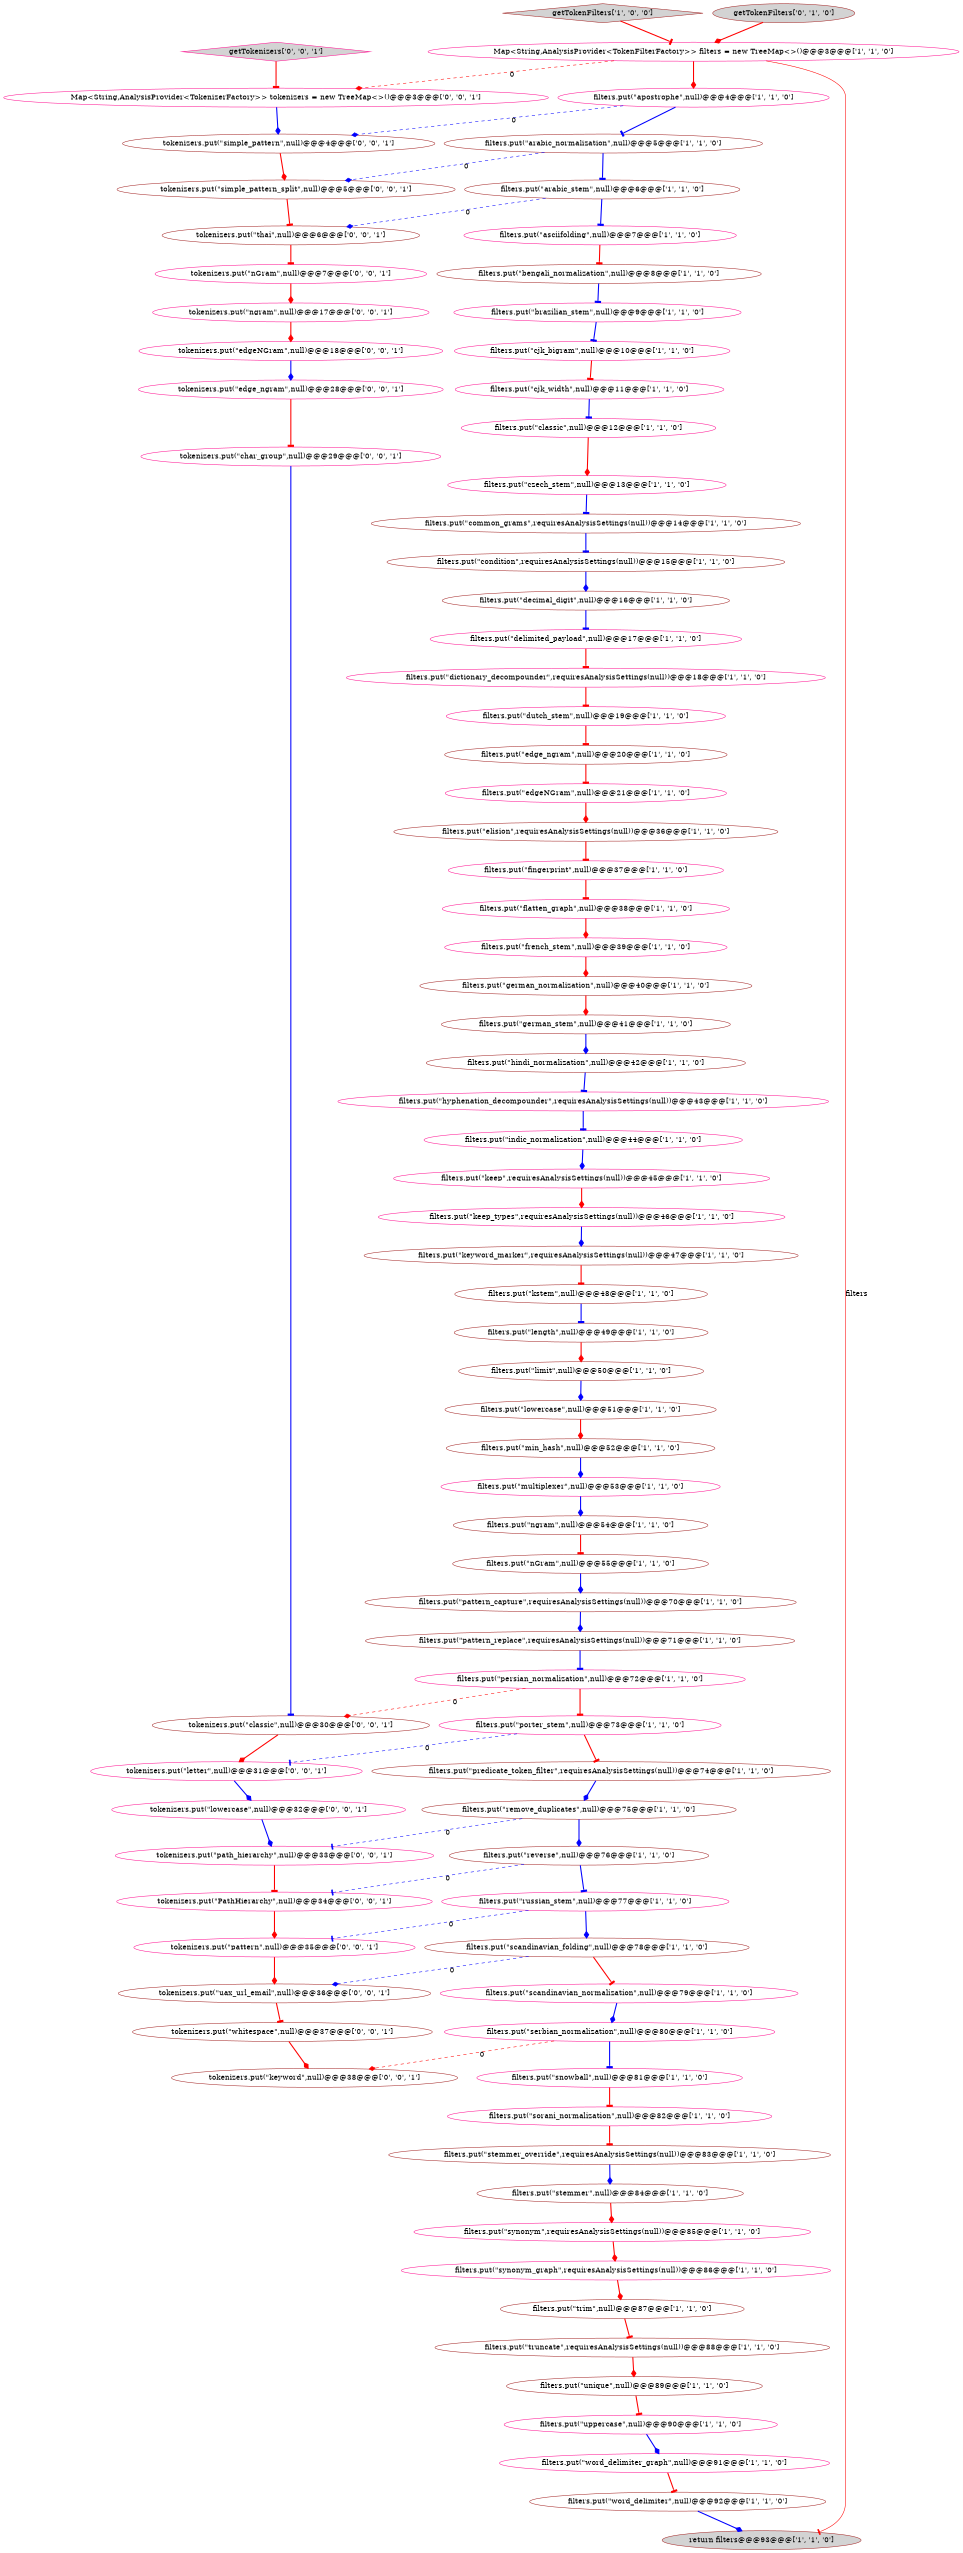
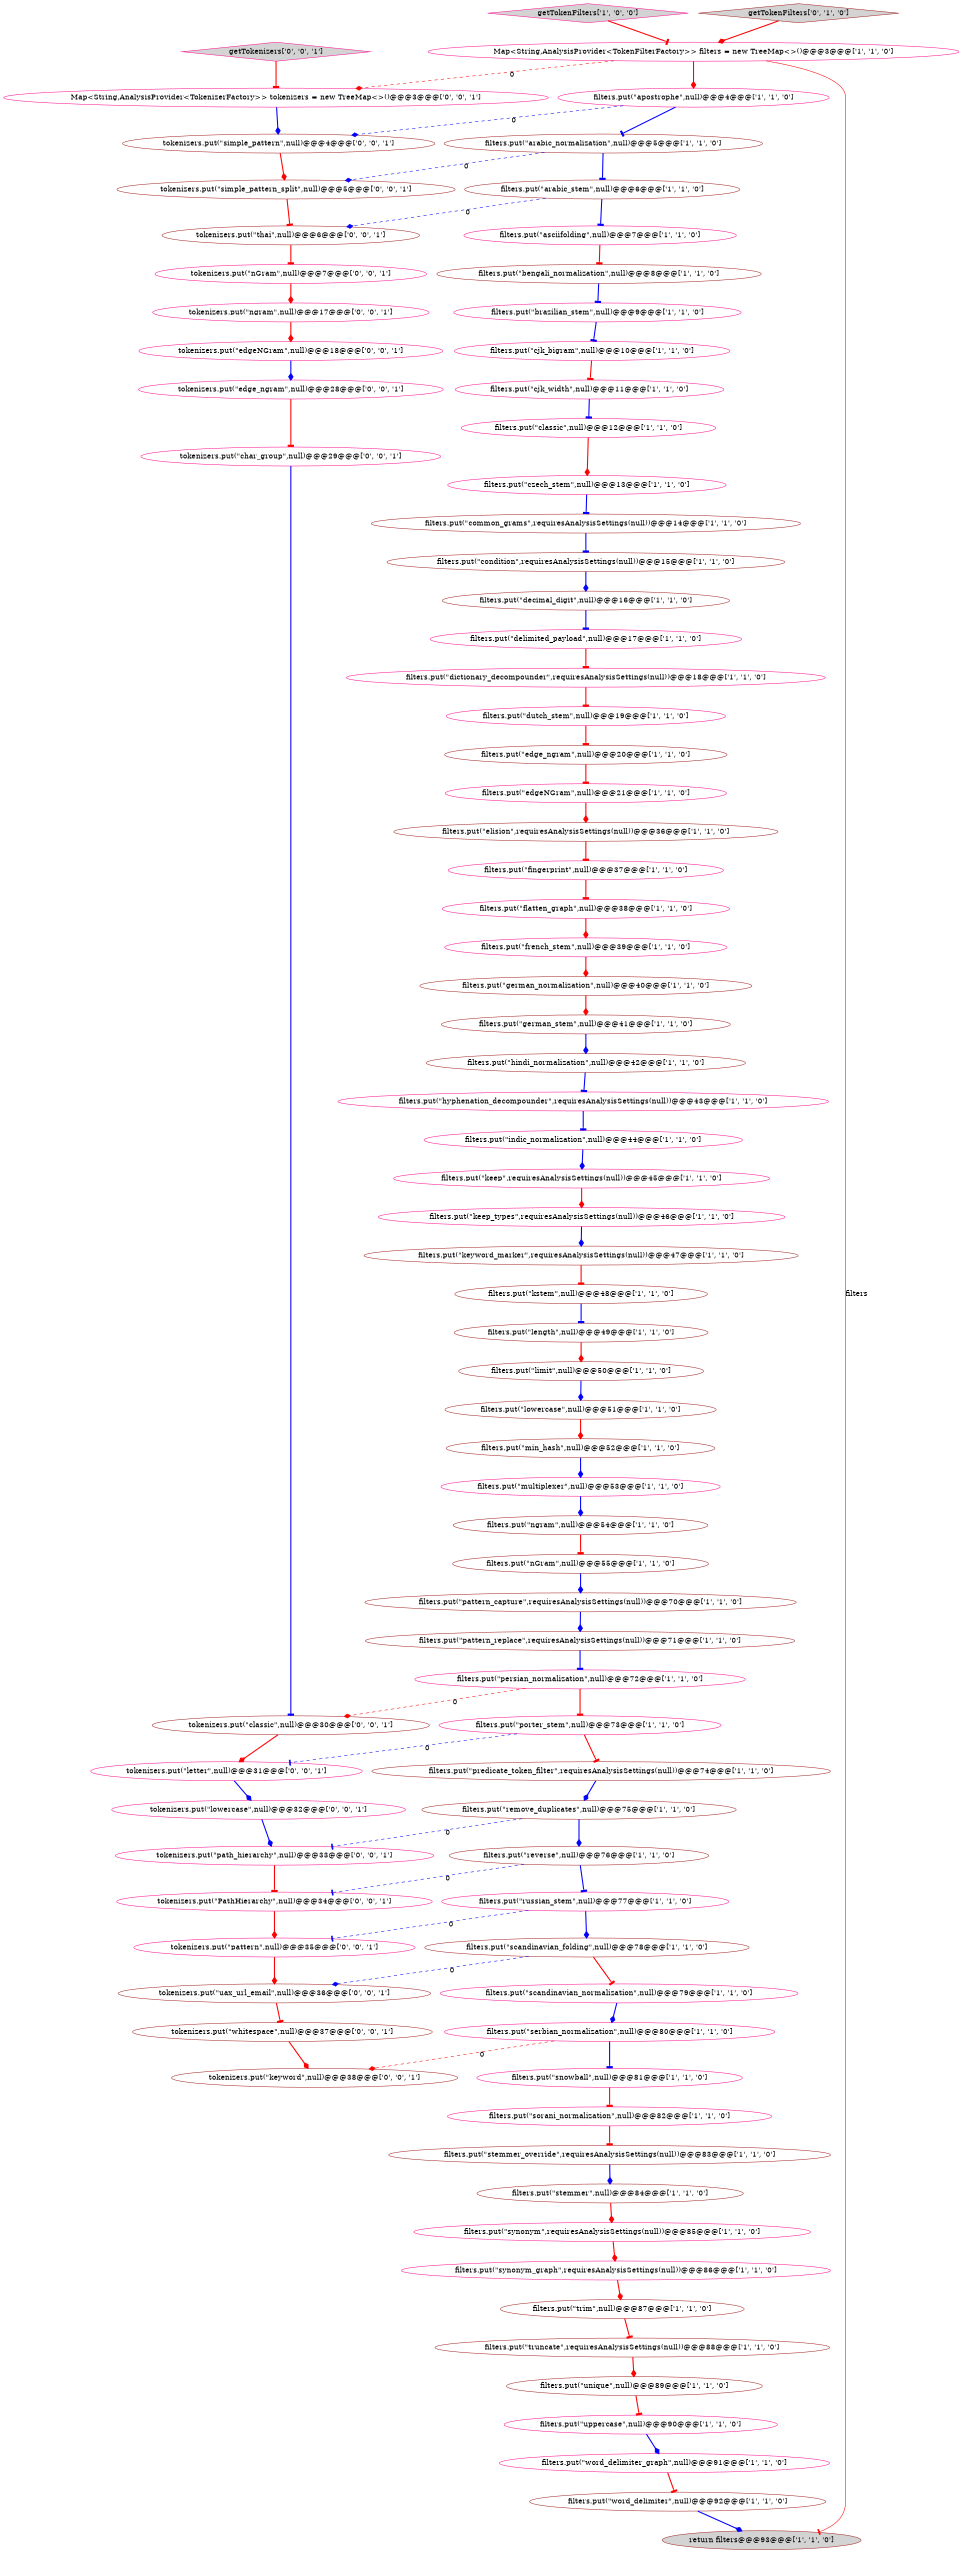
(603, 13) -> (588, 13)
(784, 13) -> (799, 13)
